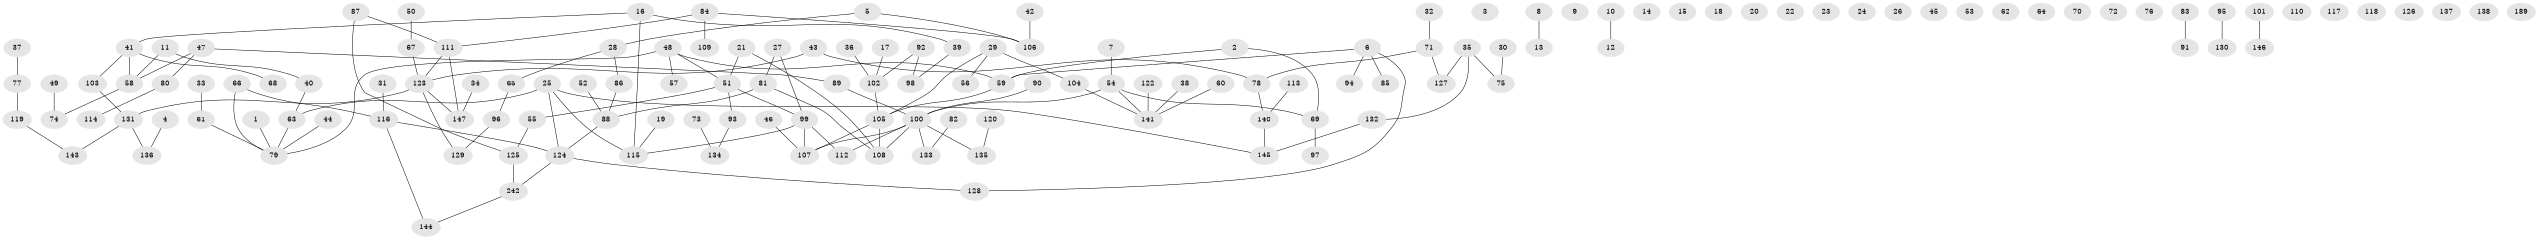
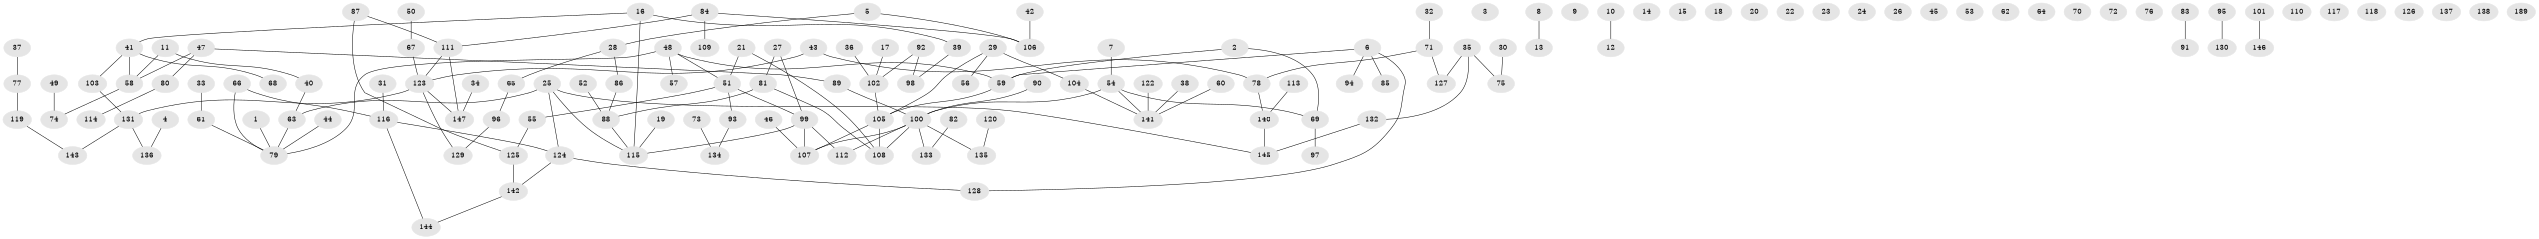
(583, 138) -> (620, 138)
(513, 191) -> (513, 191)
